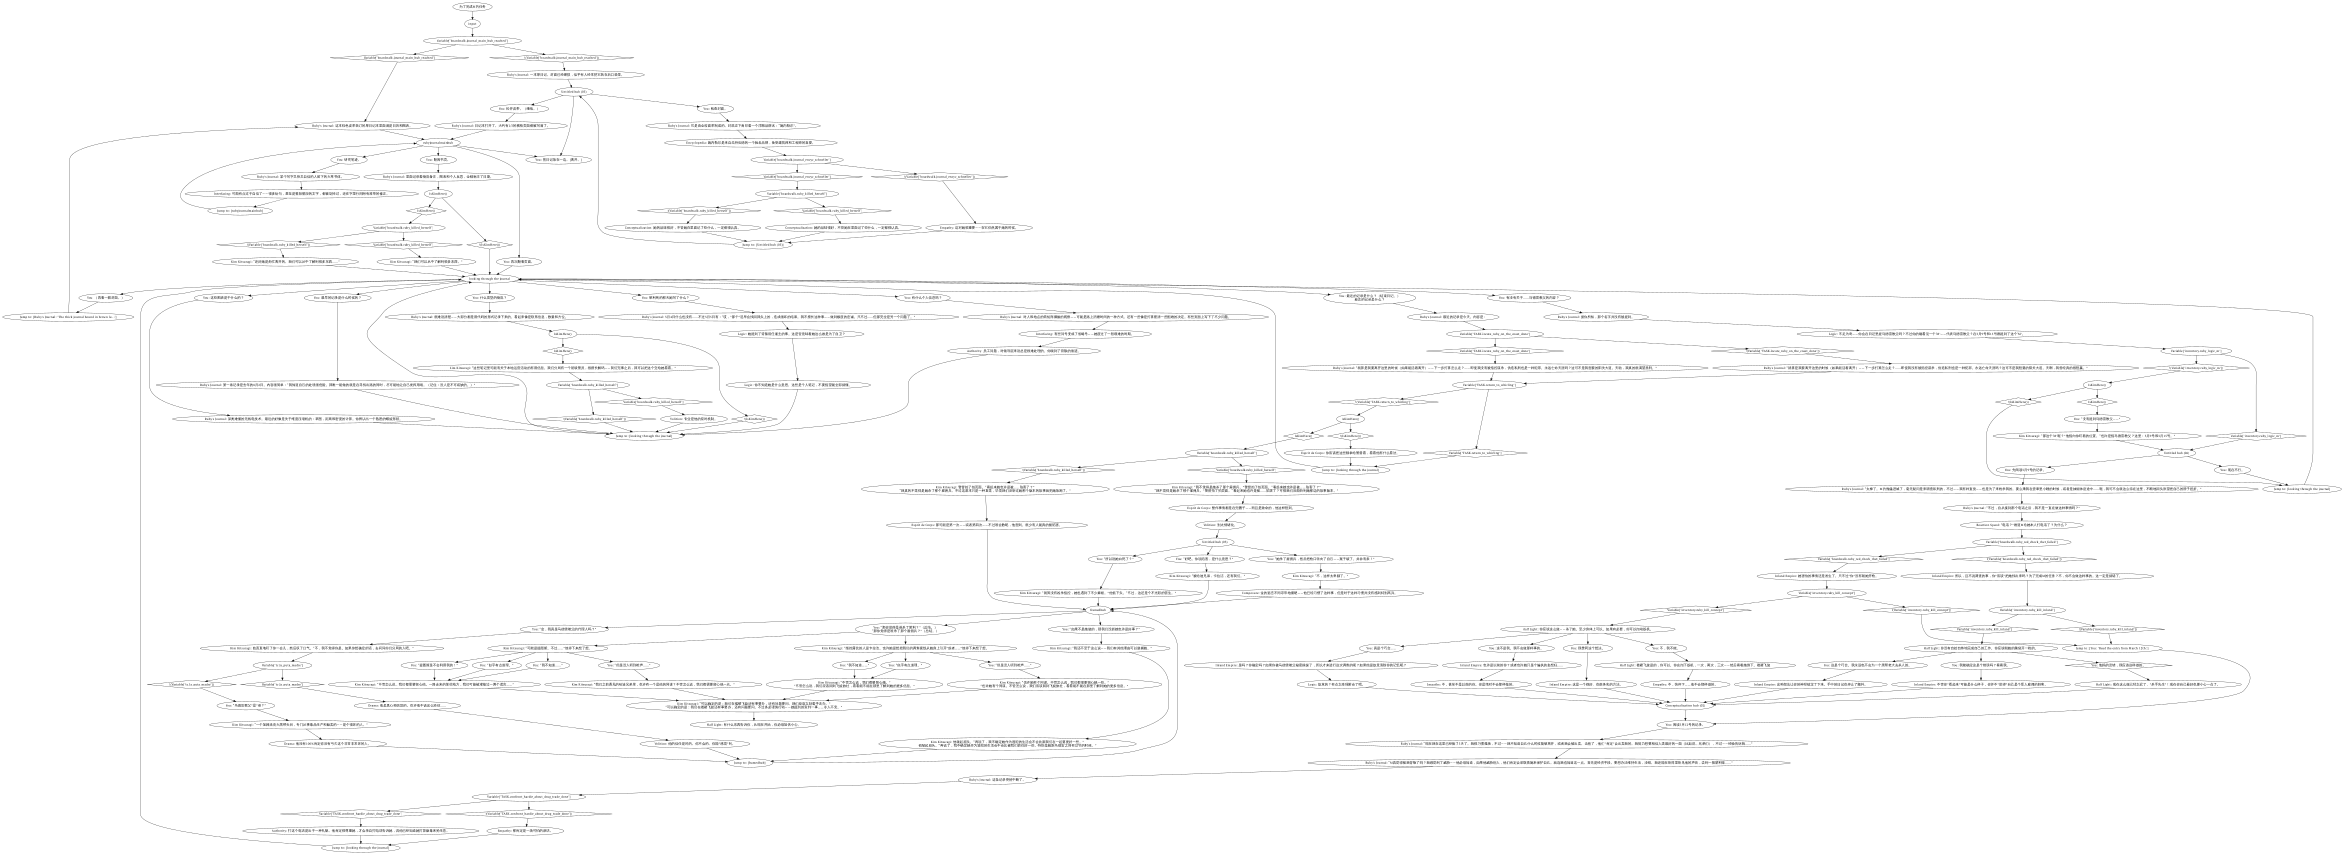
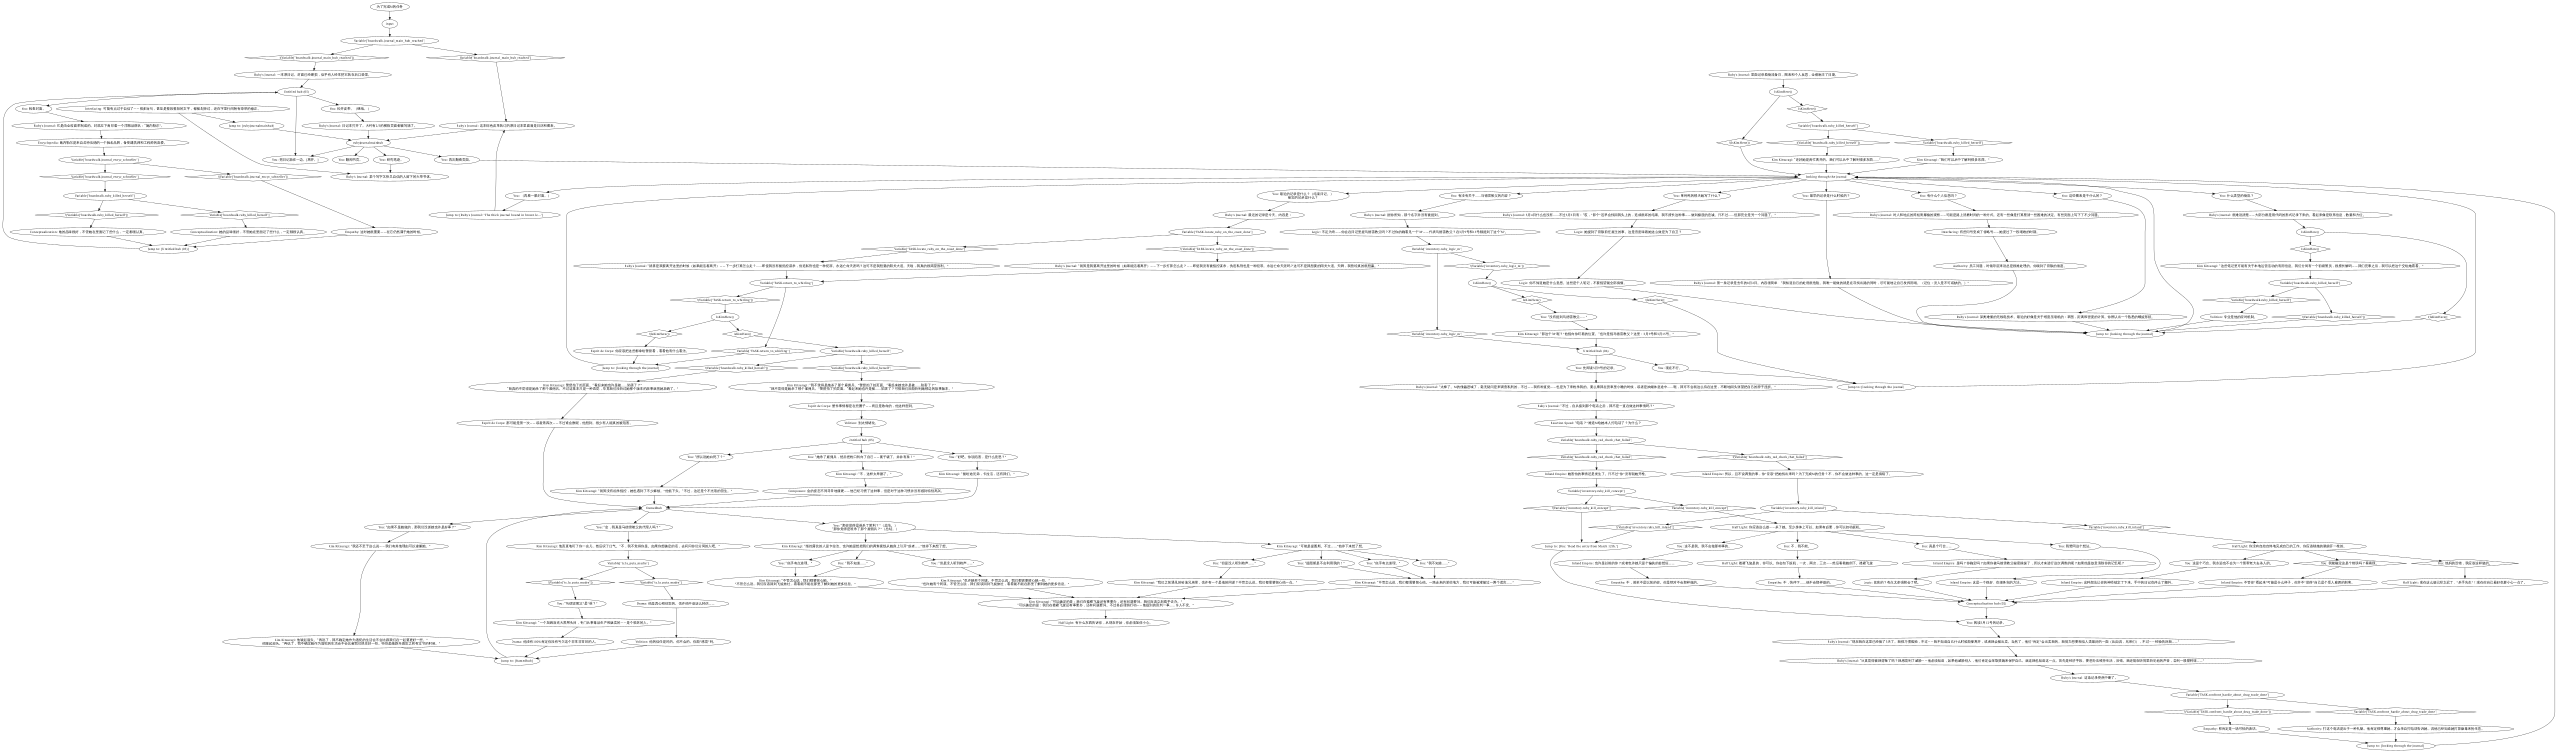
(438, 167) -> none
(301, 184) -> (256, 162)
(1981, 665) -> (2350, 563)
